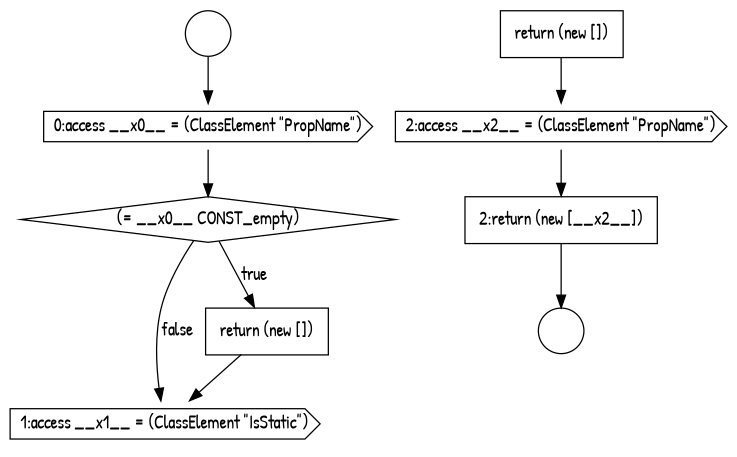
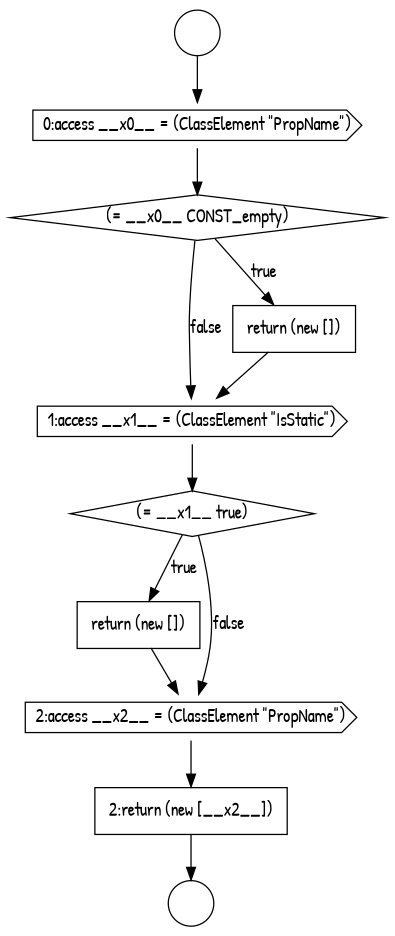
none -> (192, 514)
